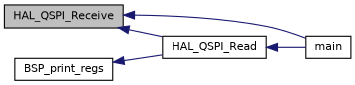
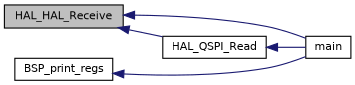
(64, 16) -> (64, 16)
(143, 58) -> (216, 74)
